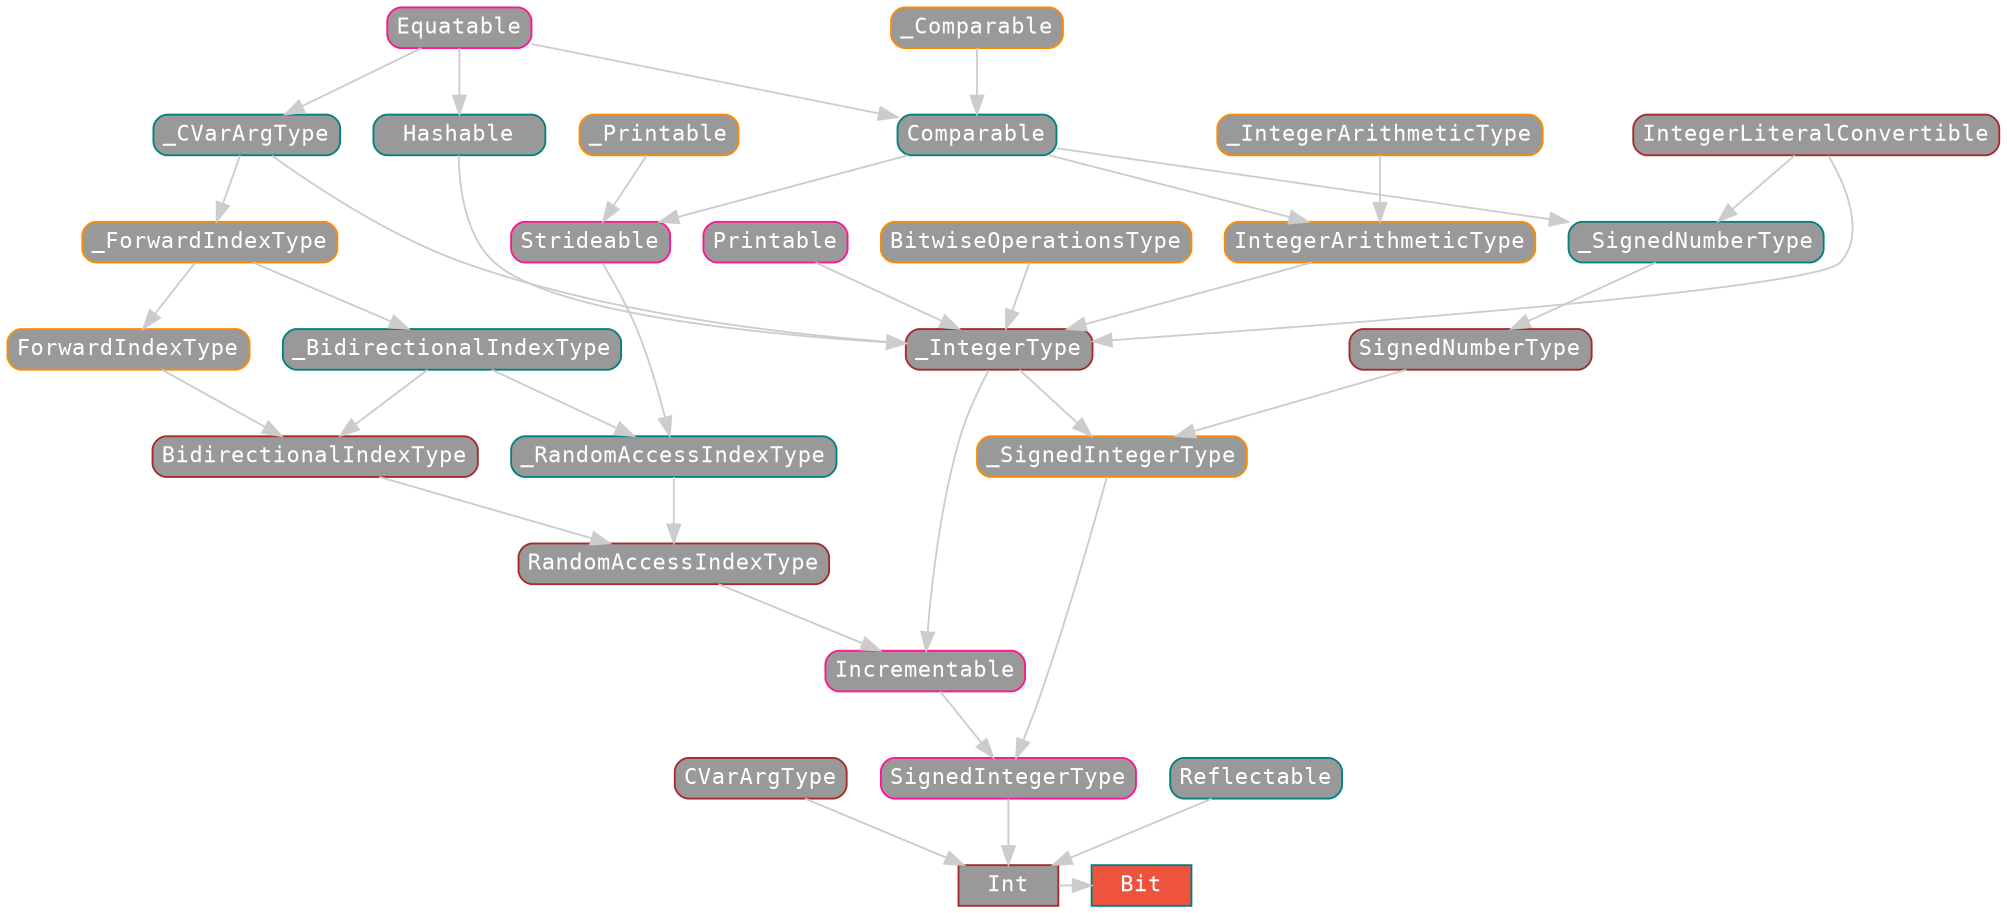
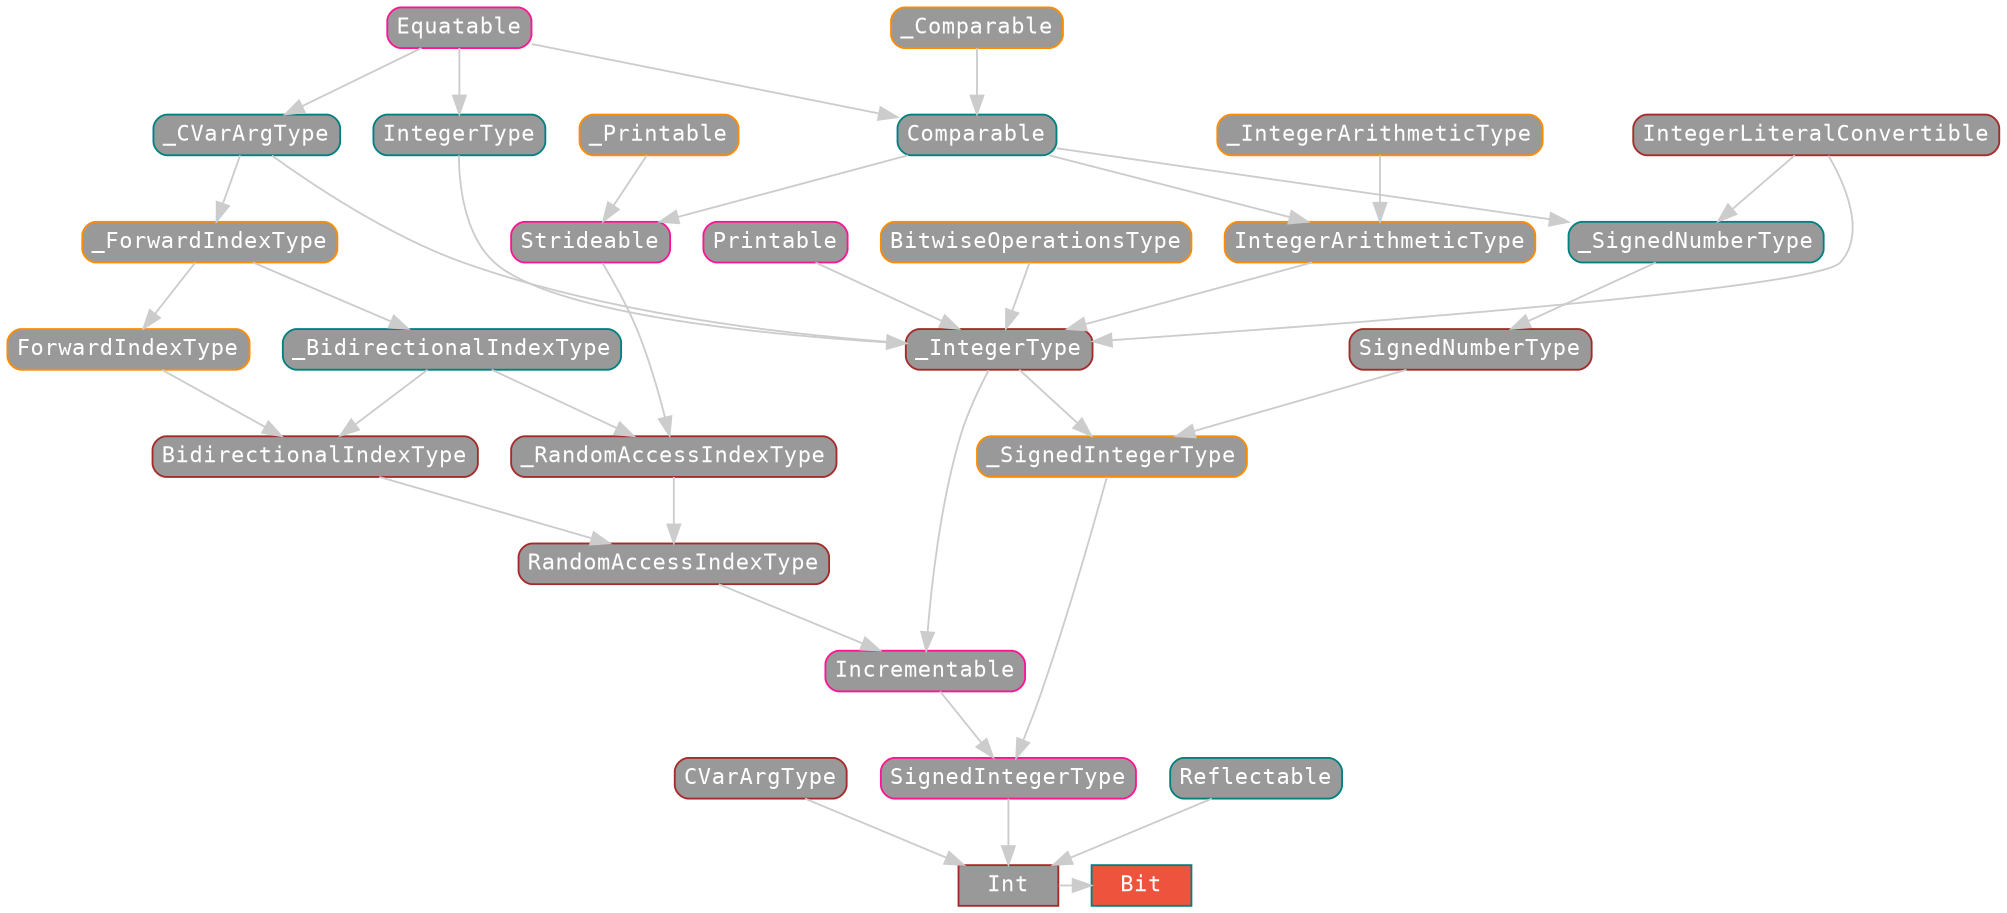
(459, 135) -> (459, 135)
(674, 457) -> (674, 457)
